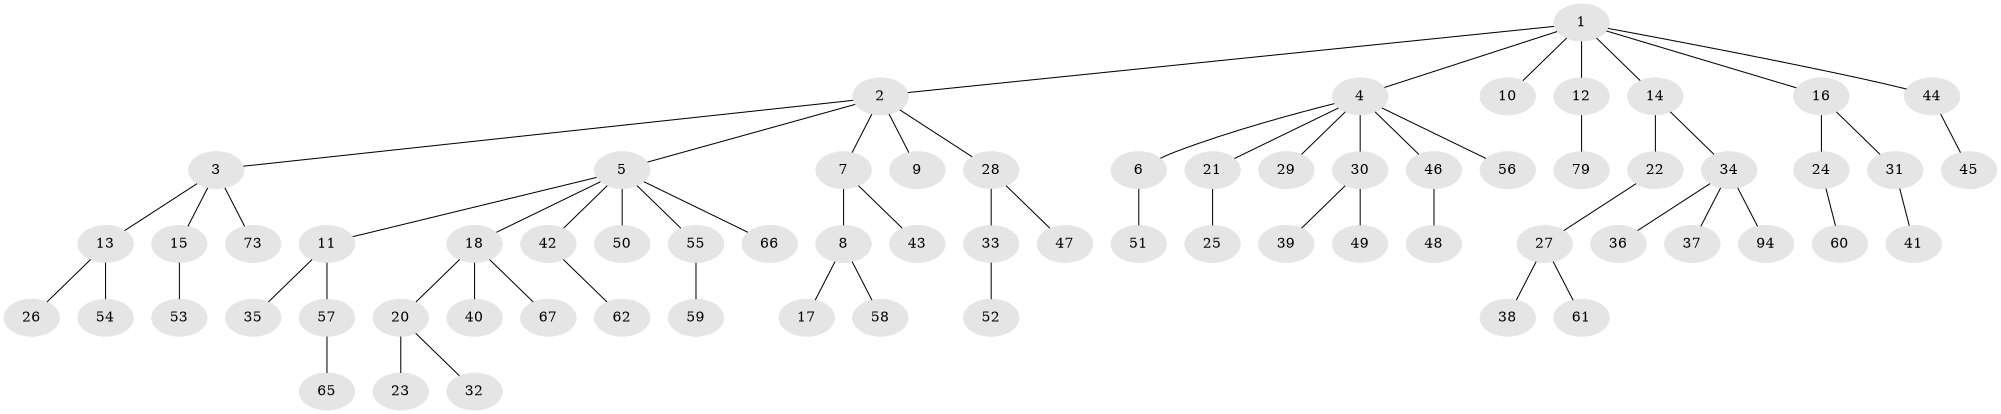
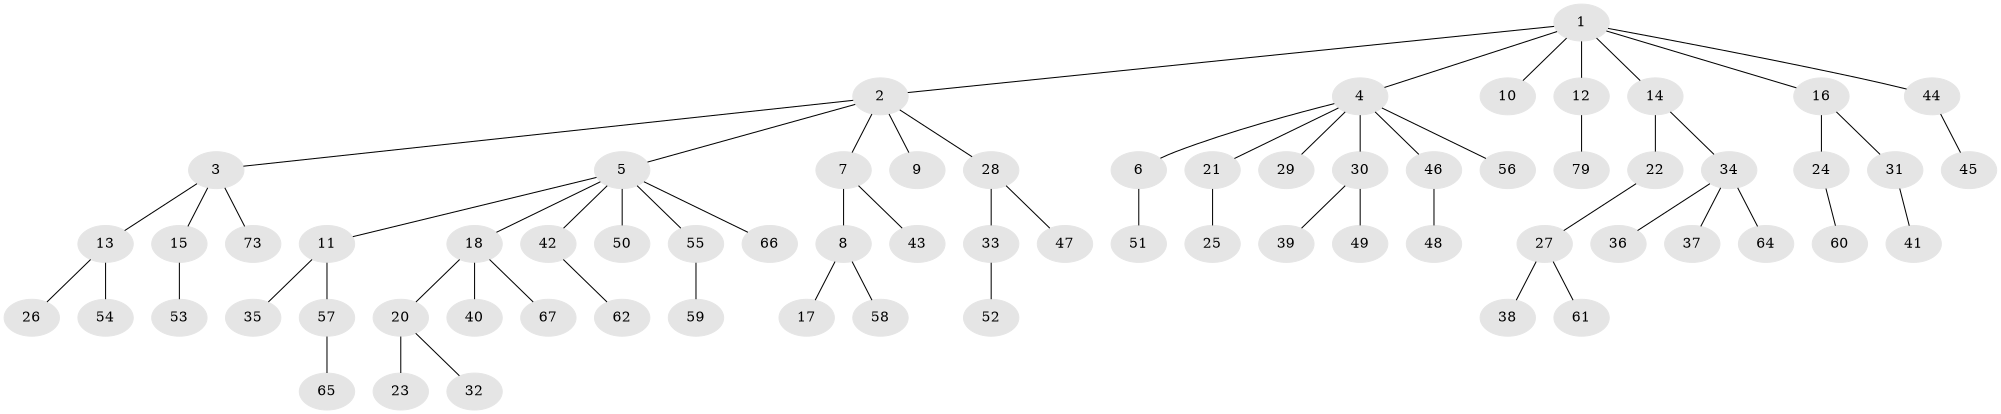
(1766, 244) -> (1766, 244)
